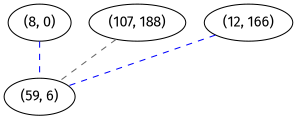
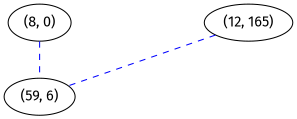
(137, 23) -> none
(249, 23) -> (249, 23)
